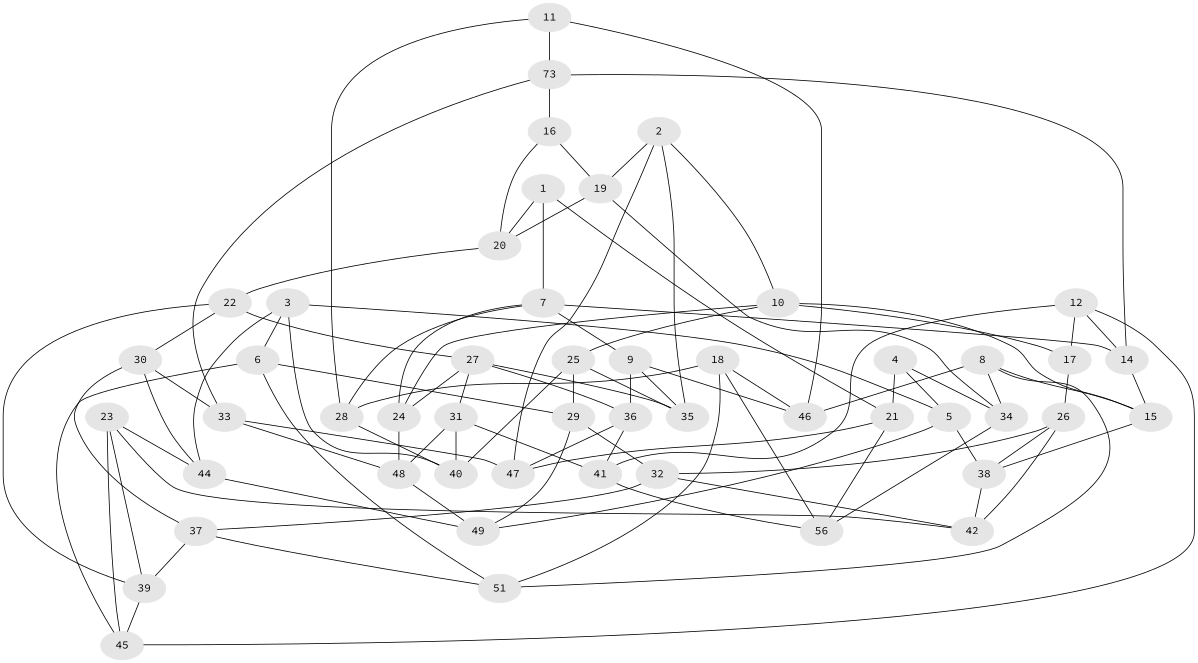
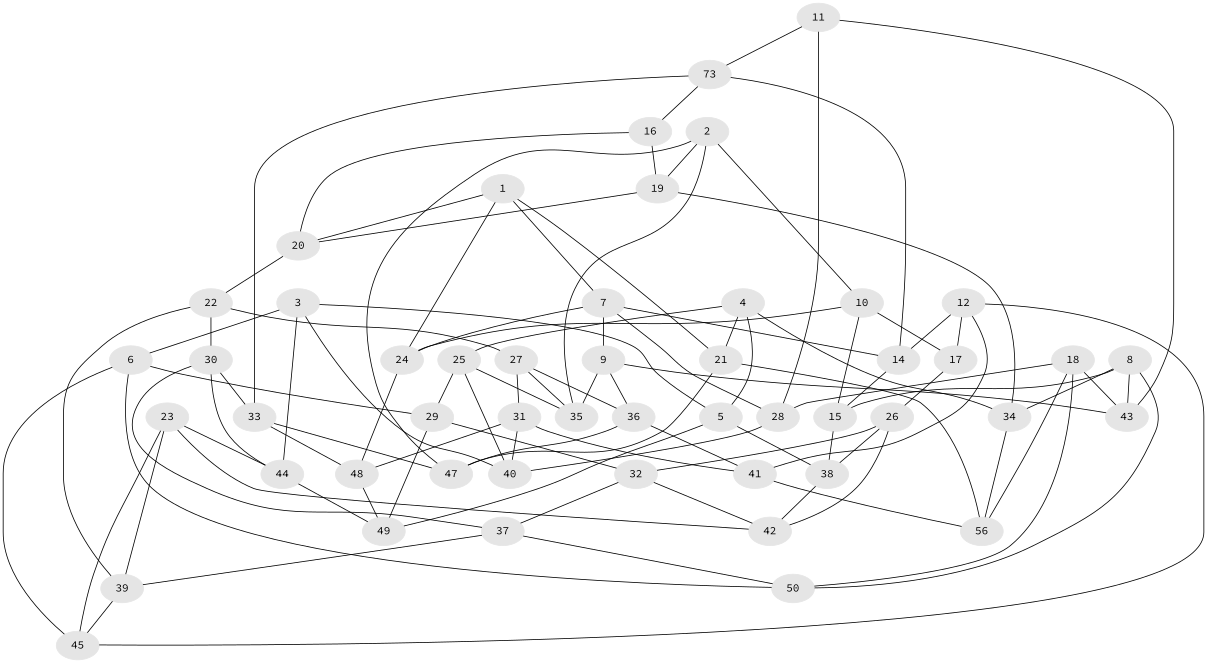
(668, 326) -> (635, 318)
(444, 383) -> (452, 274)
(805, 417) -> (1127, 417)
(500, 588) -> (793, 588)
